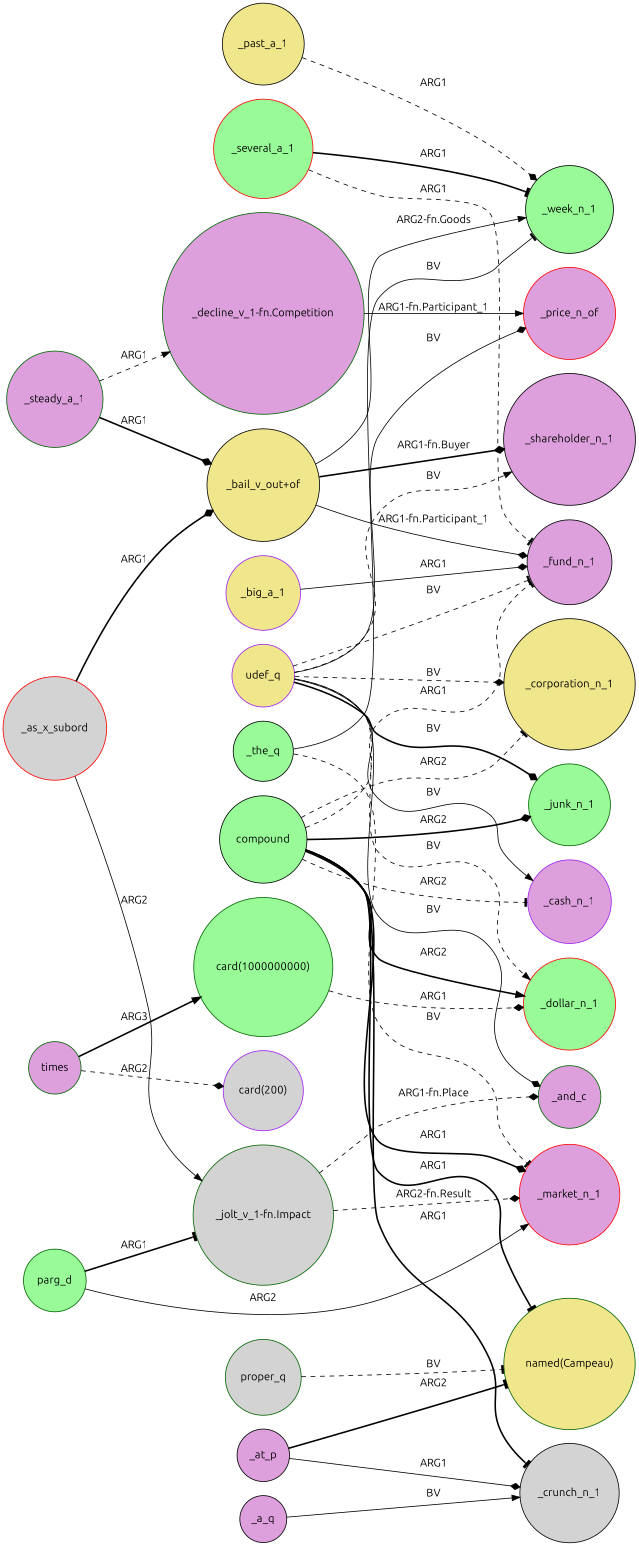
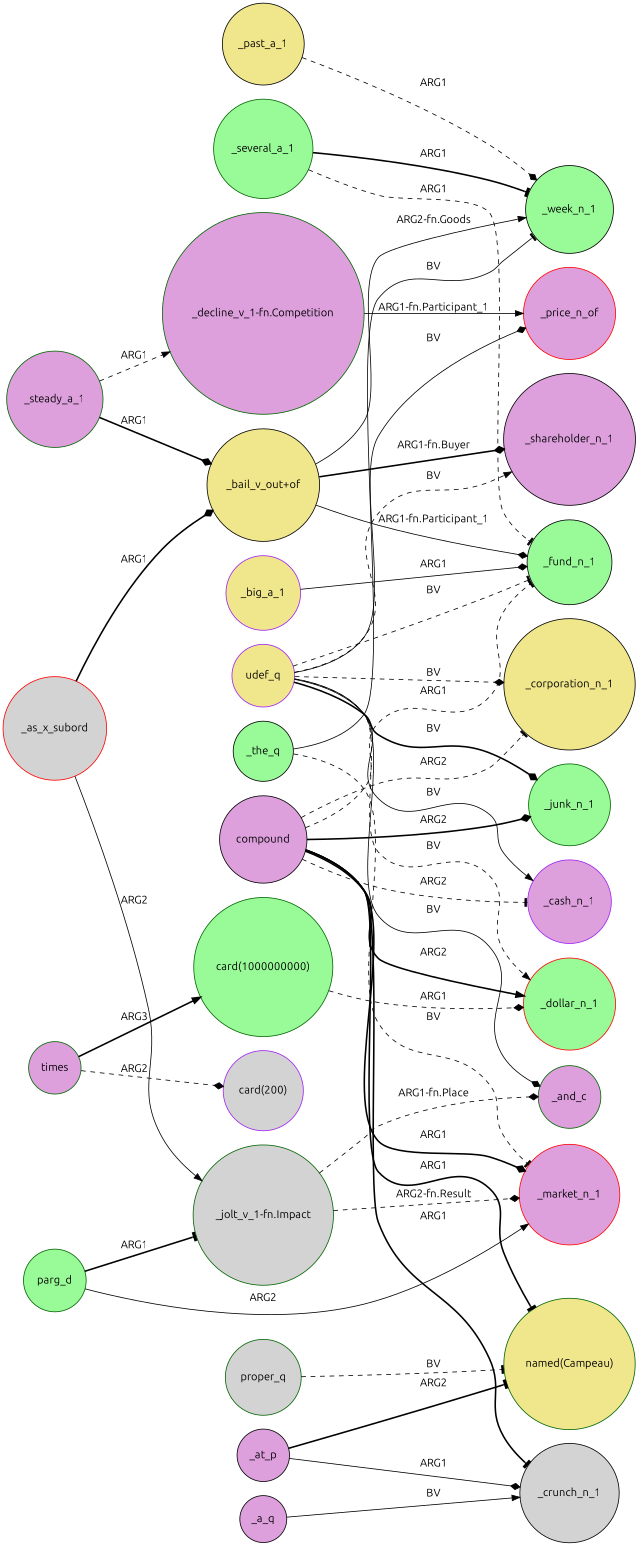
(263, 149) -> (263, 149)
(570, 562) -> (570, 562)
(263, 839) -> (263, 839)
